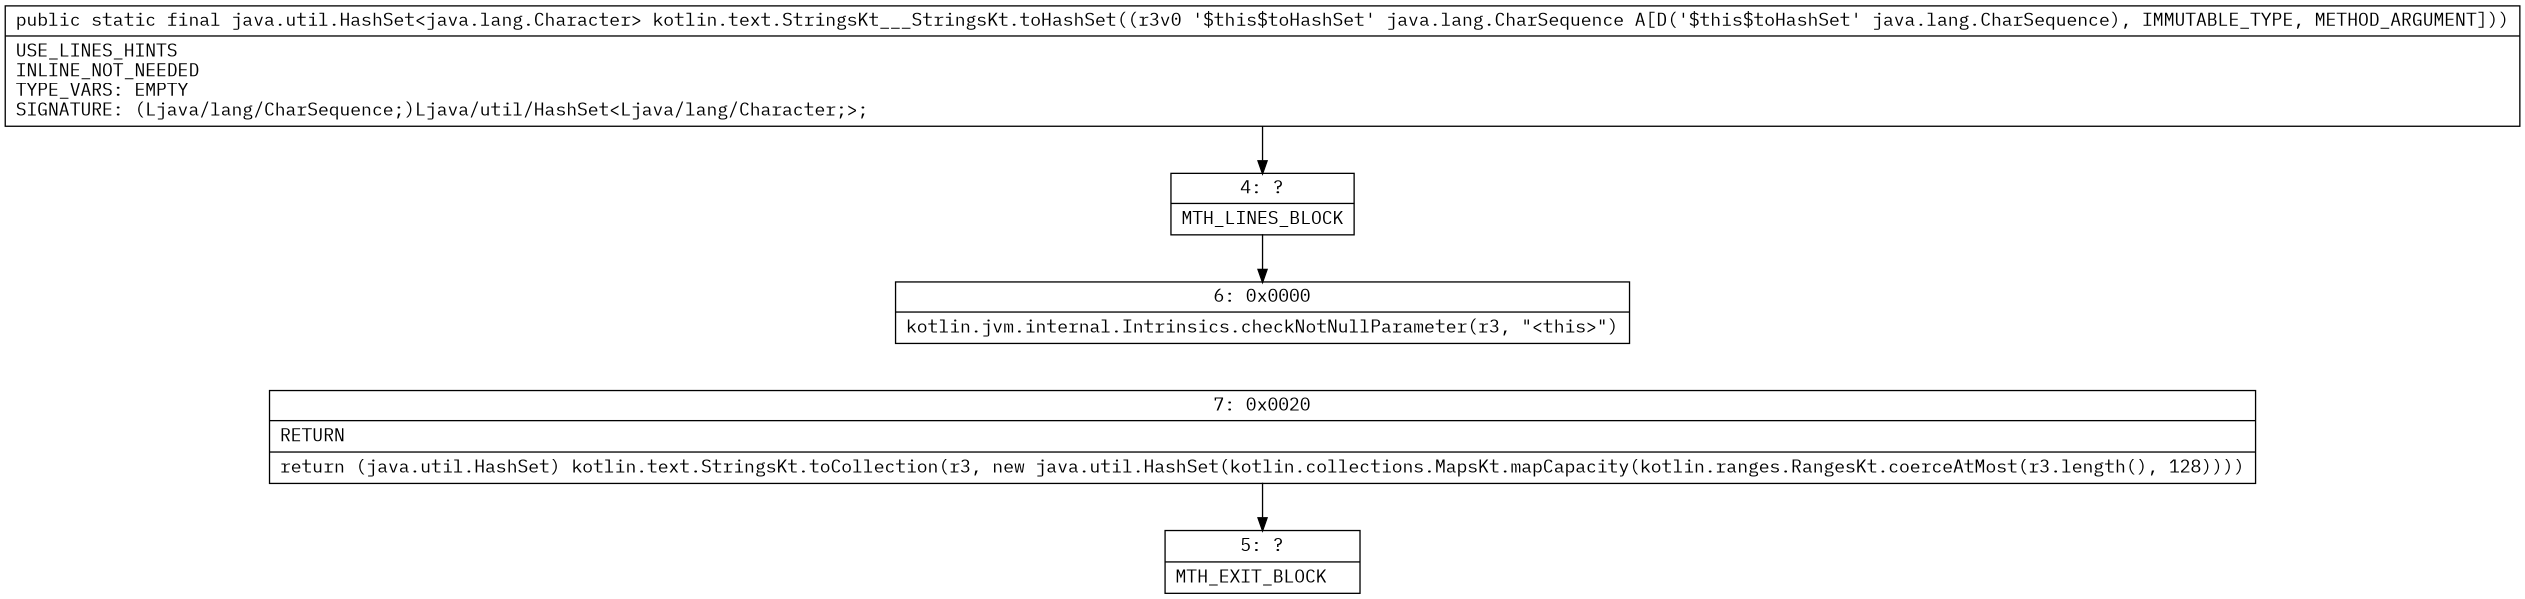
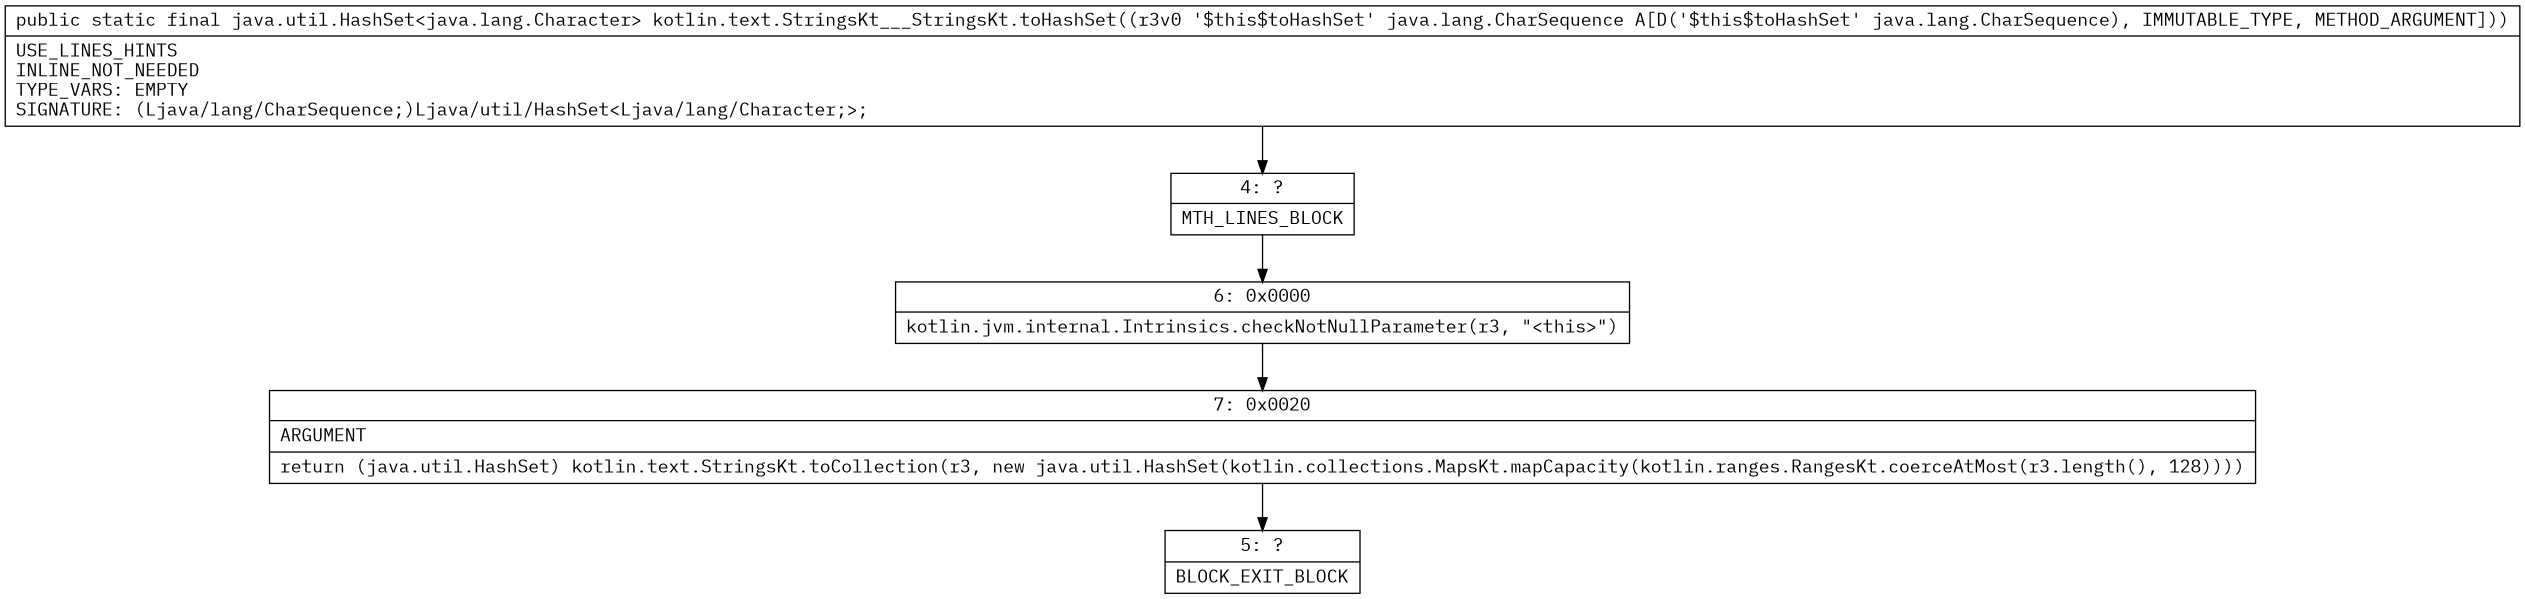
none -> (1263, 360)
(313, 436) -> (324, 436)
(1251, 577) -> (1263, 577)
